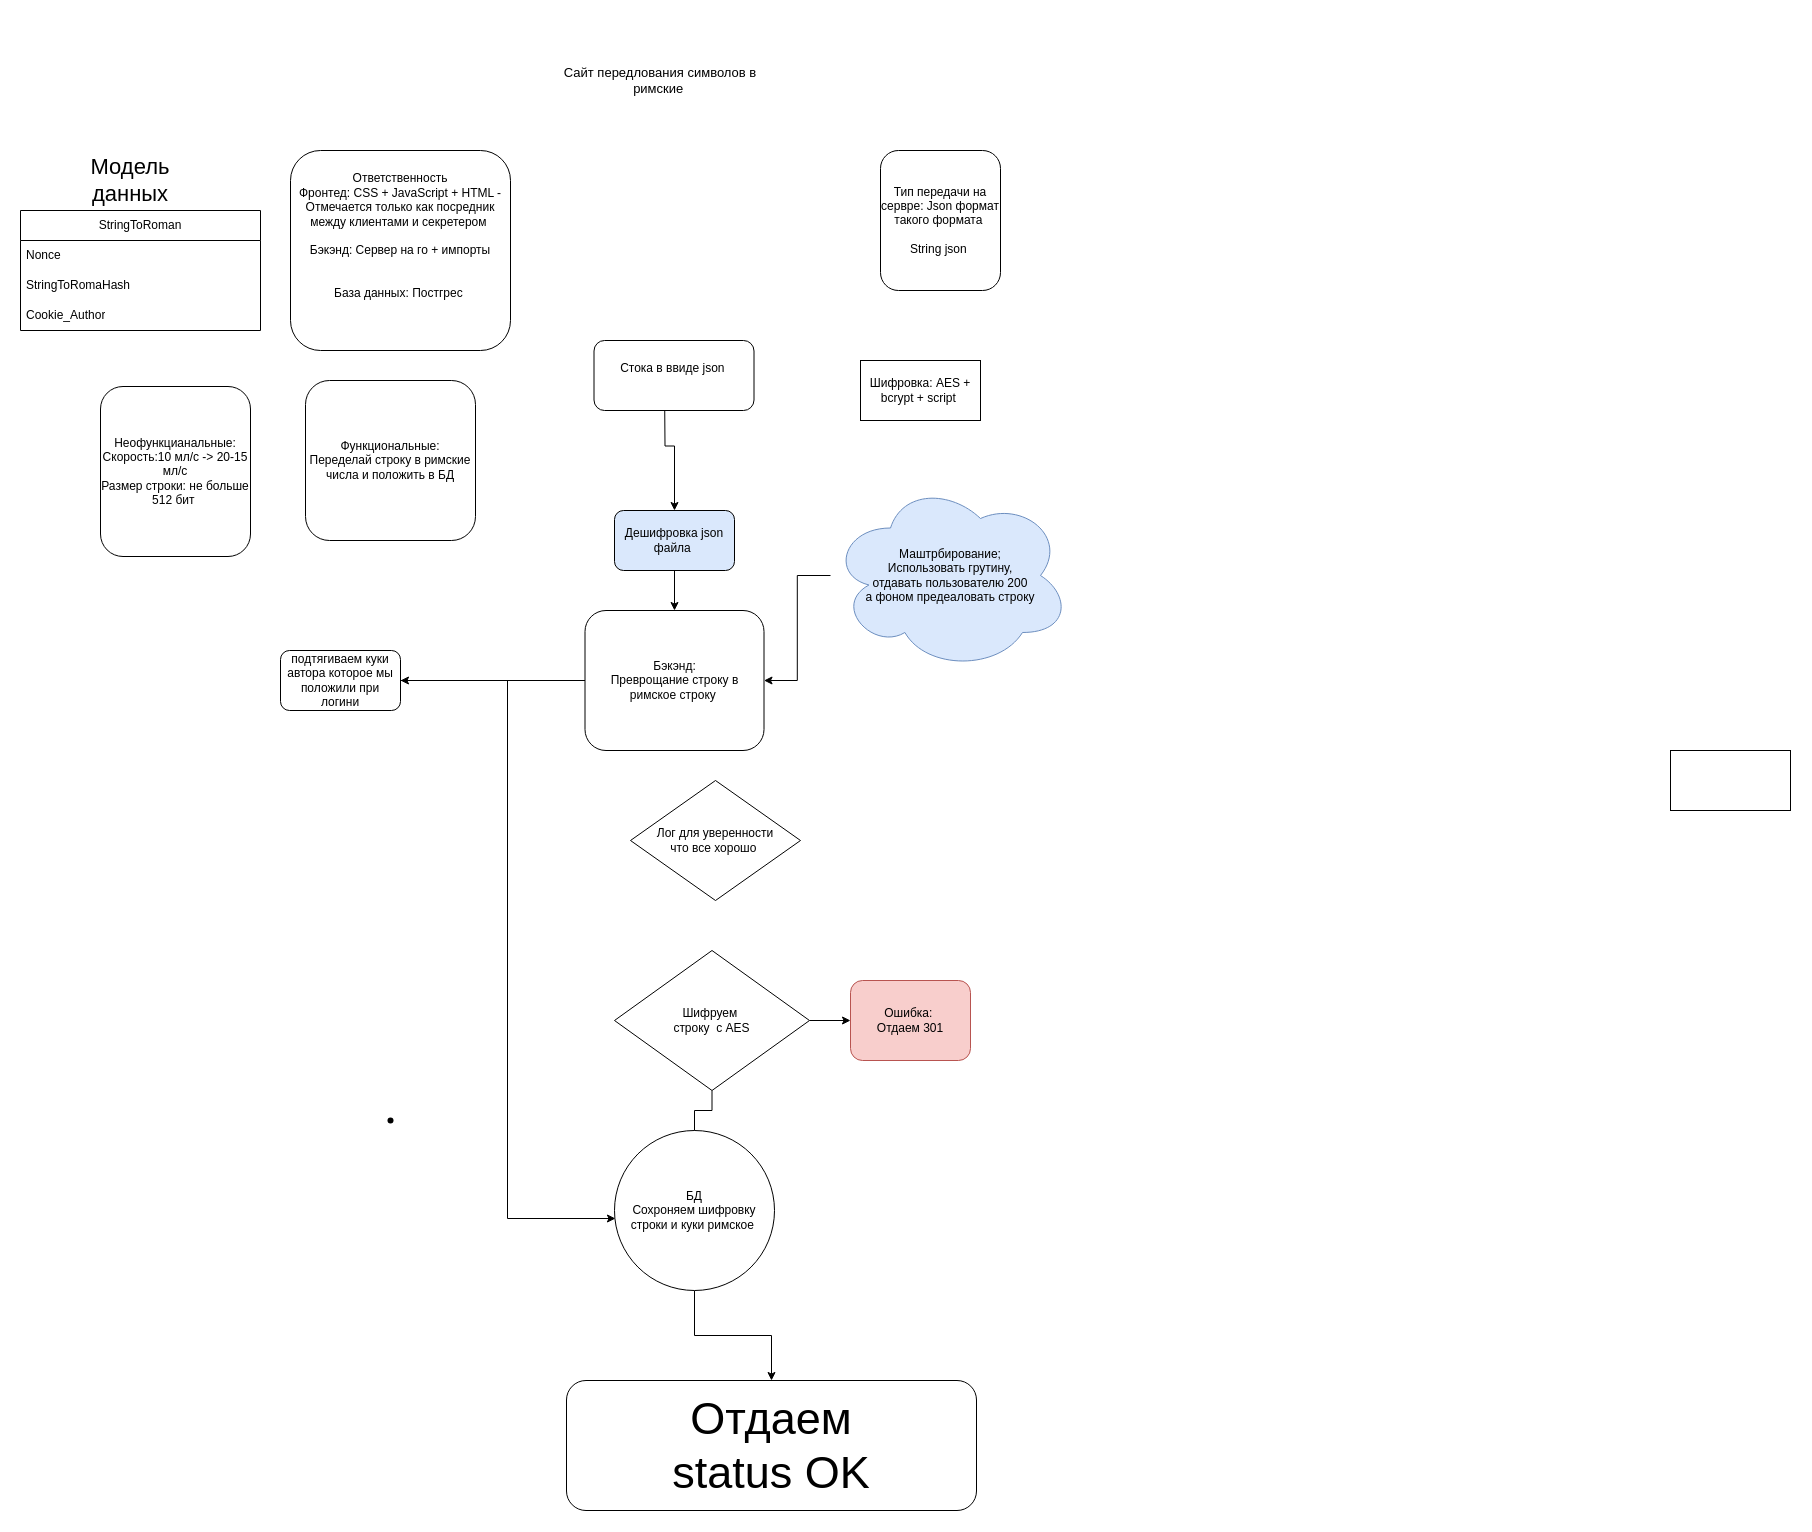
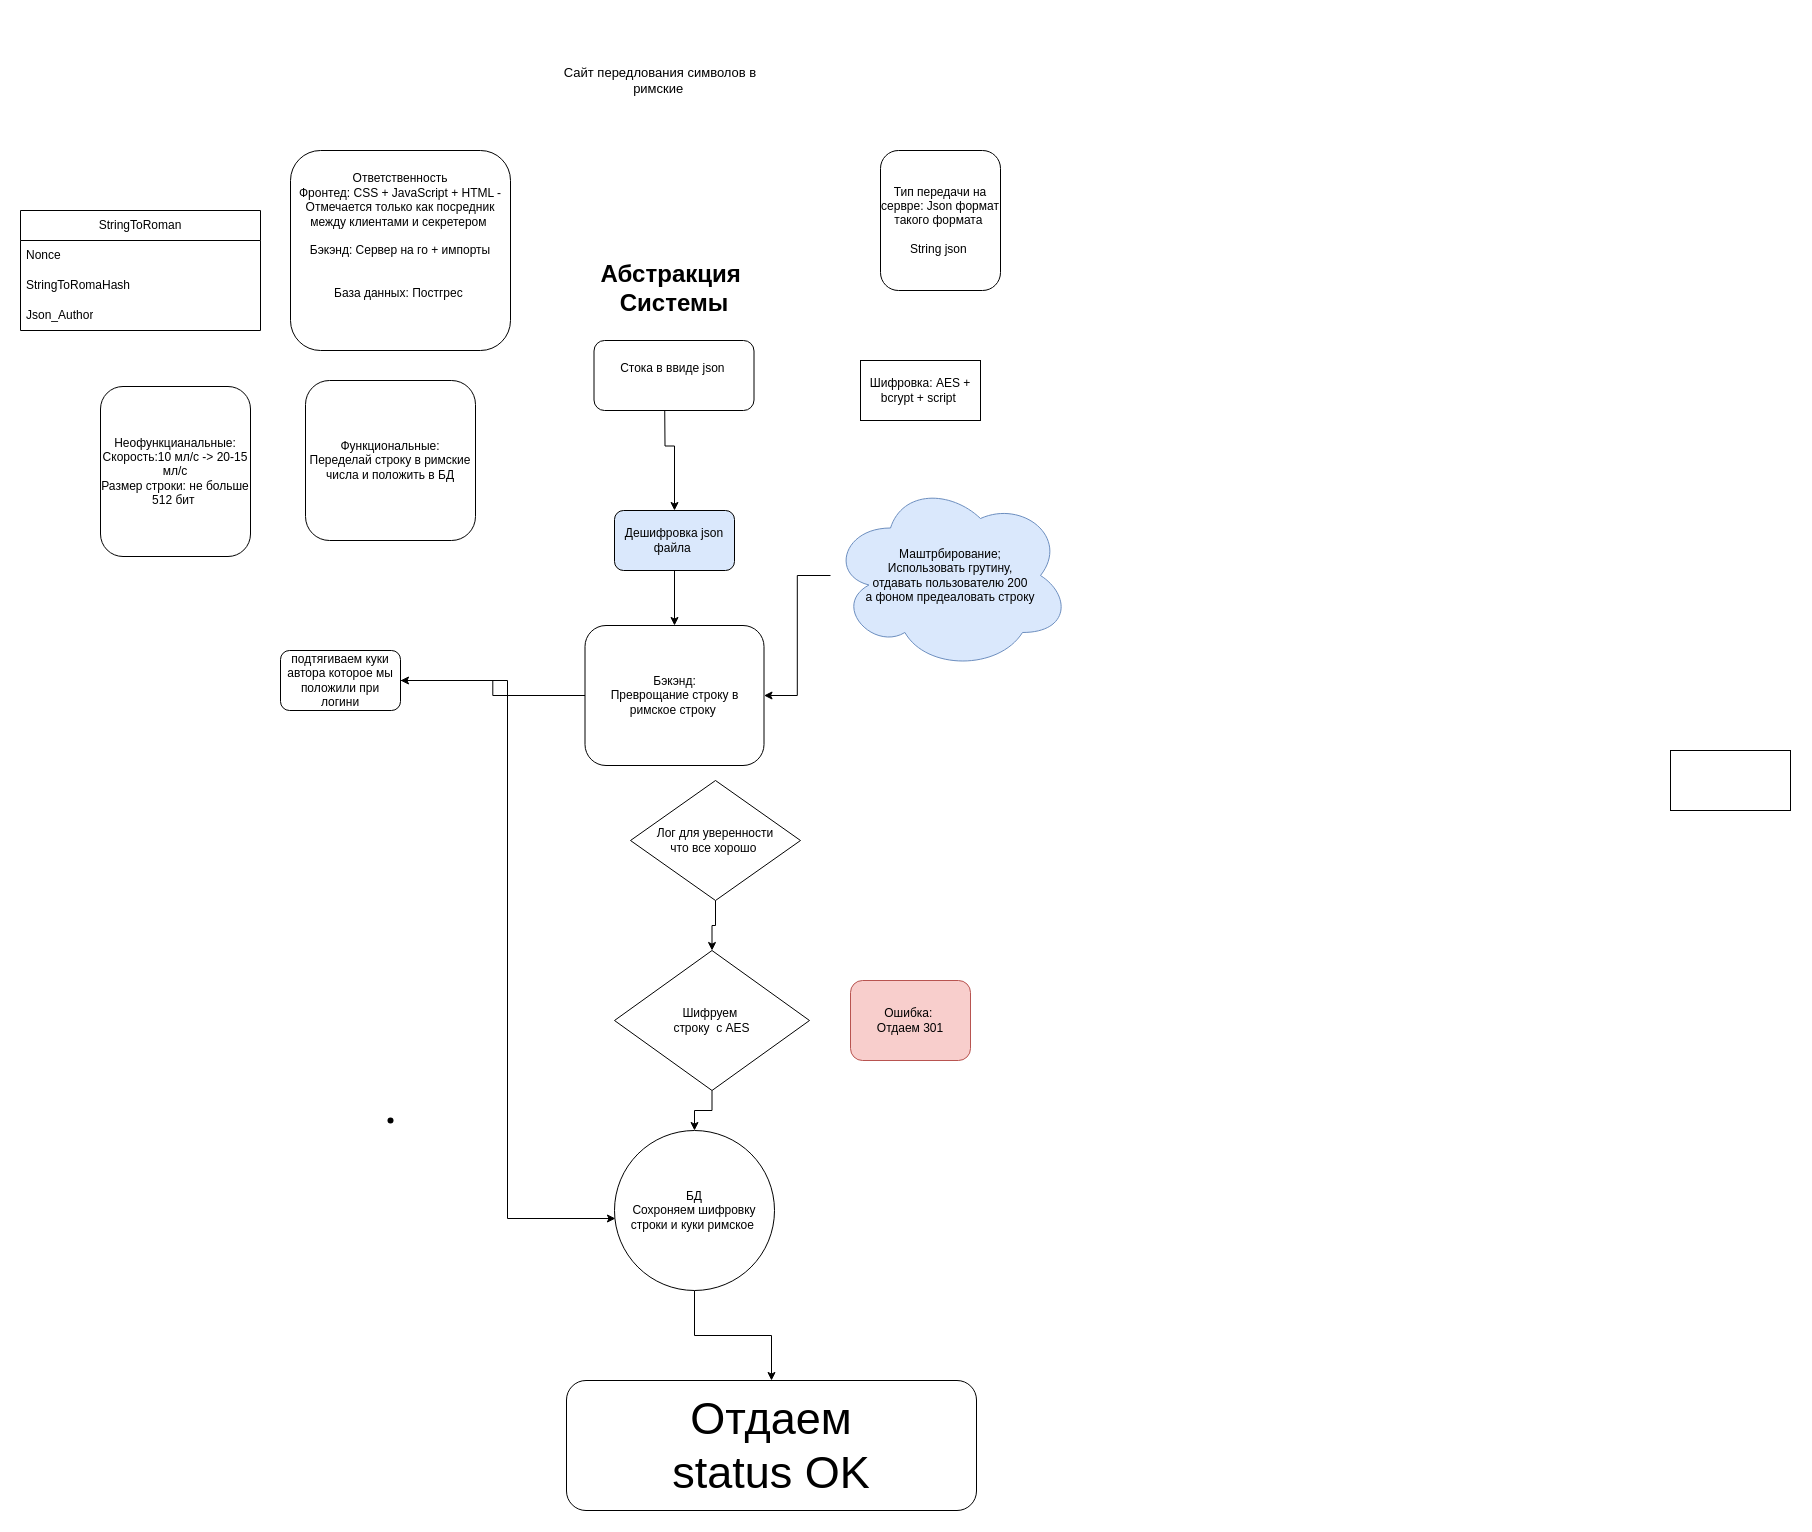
(131, 181) -> none
none -> (674, 288)
(69, 316) -> (63, 316)
(675, 681) -> (675, 696)
none -> (716, 924)
(827, 1021) -> none
(695, 1125) -> (695, 1122)
